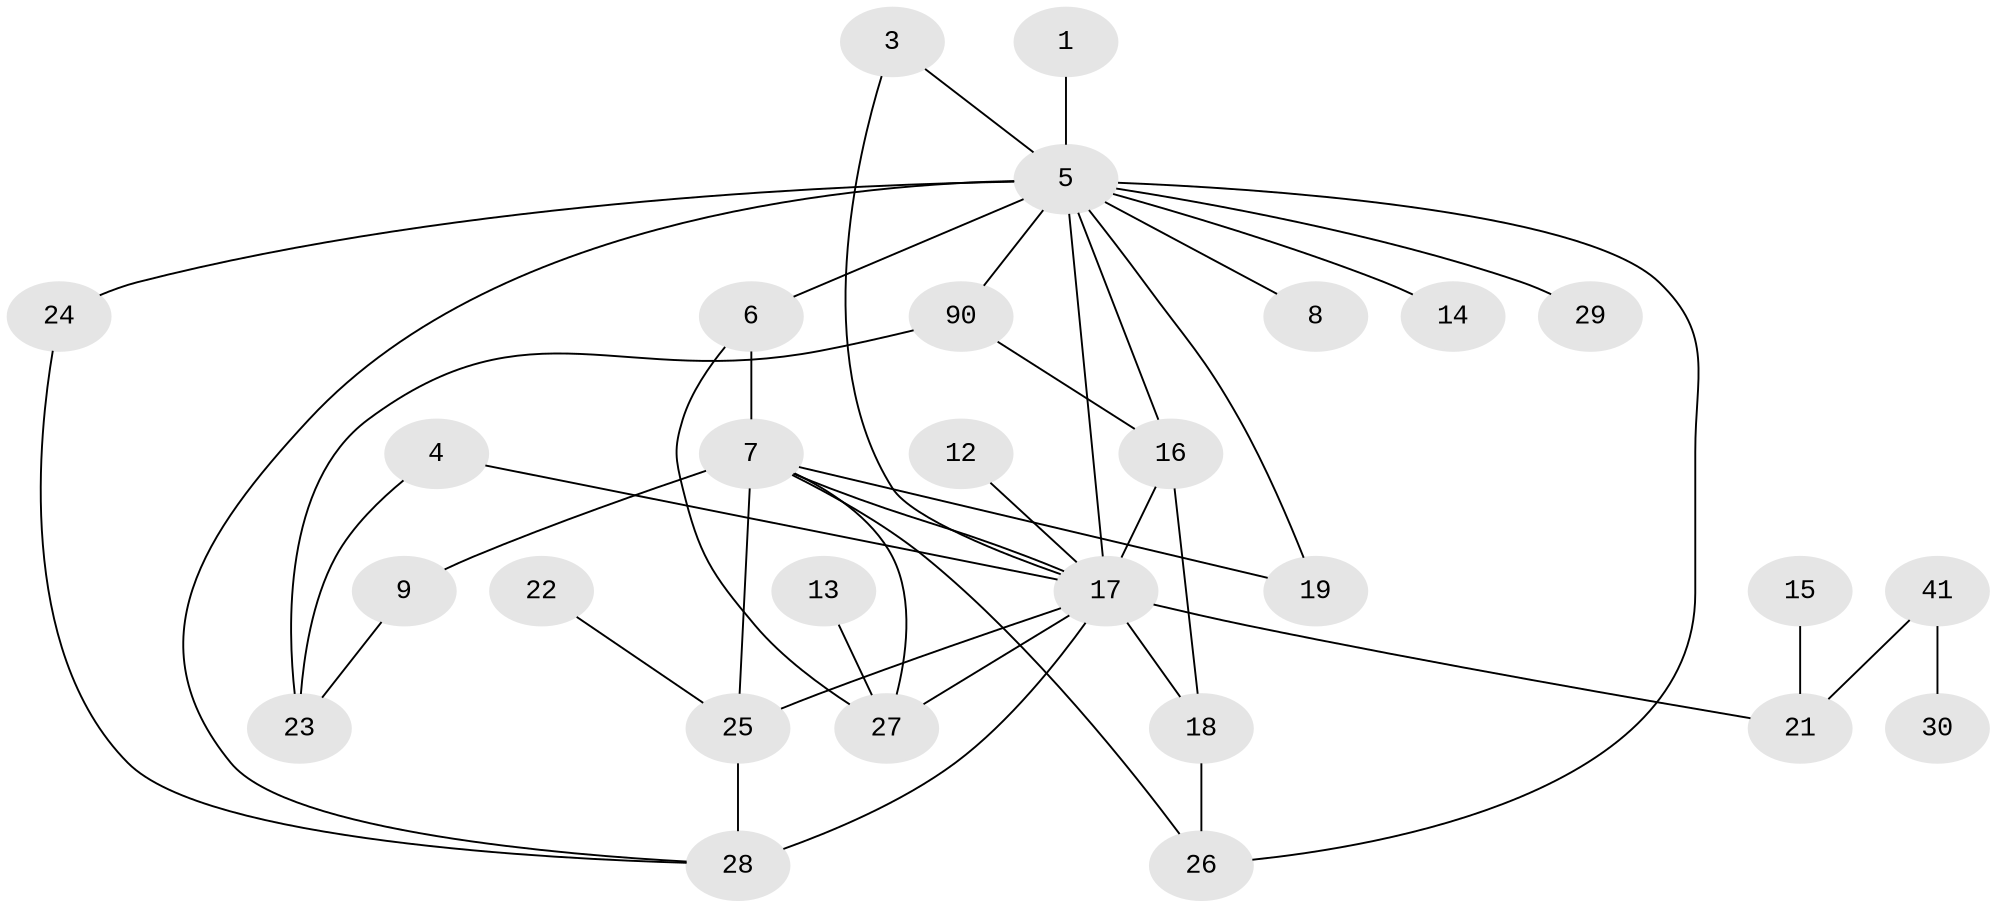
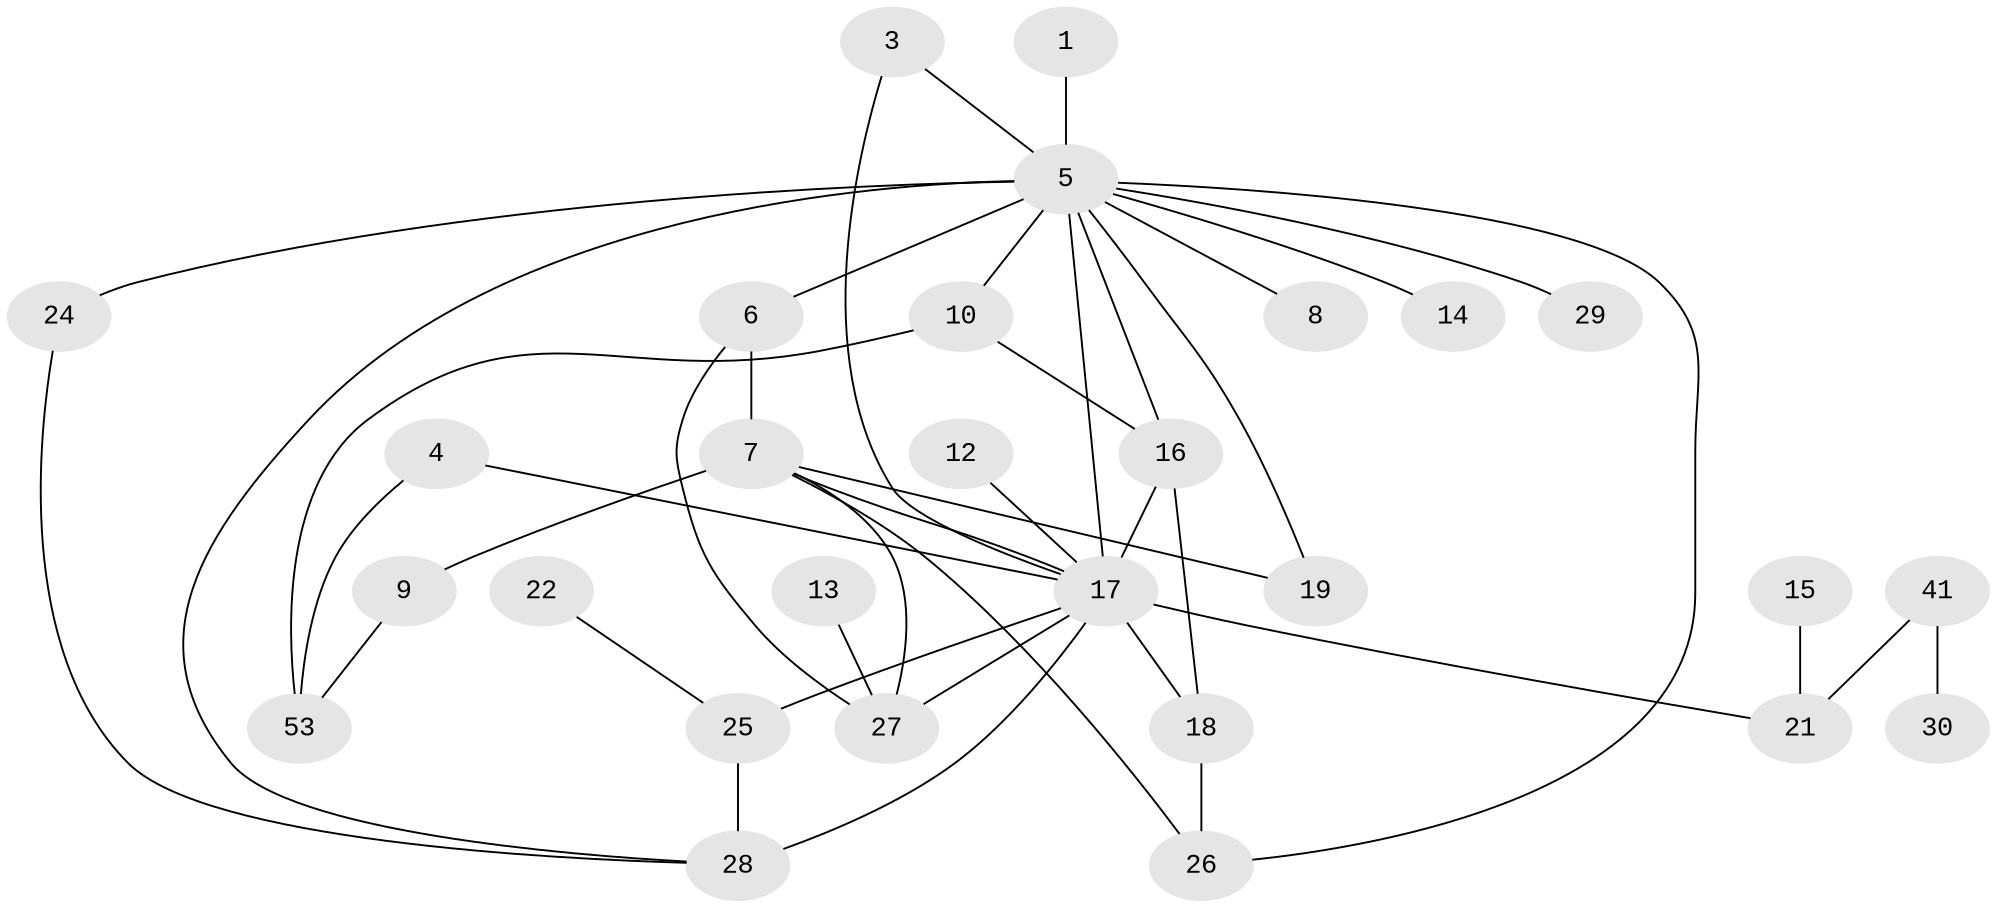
(961, 317) -> (961, 317)
(745, 591) -> none
(299, 728) -> (299, 728)
